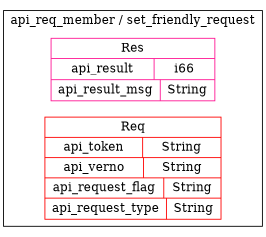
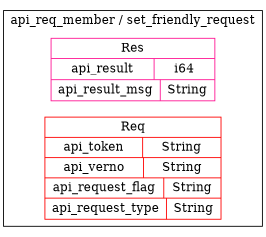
(184, 69) -> (184, 69)
